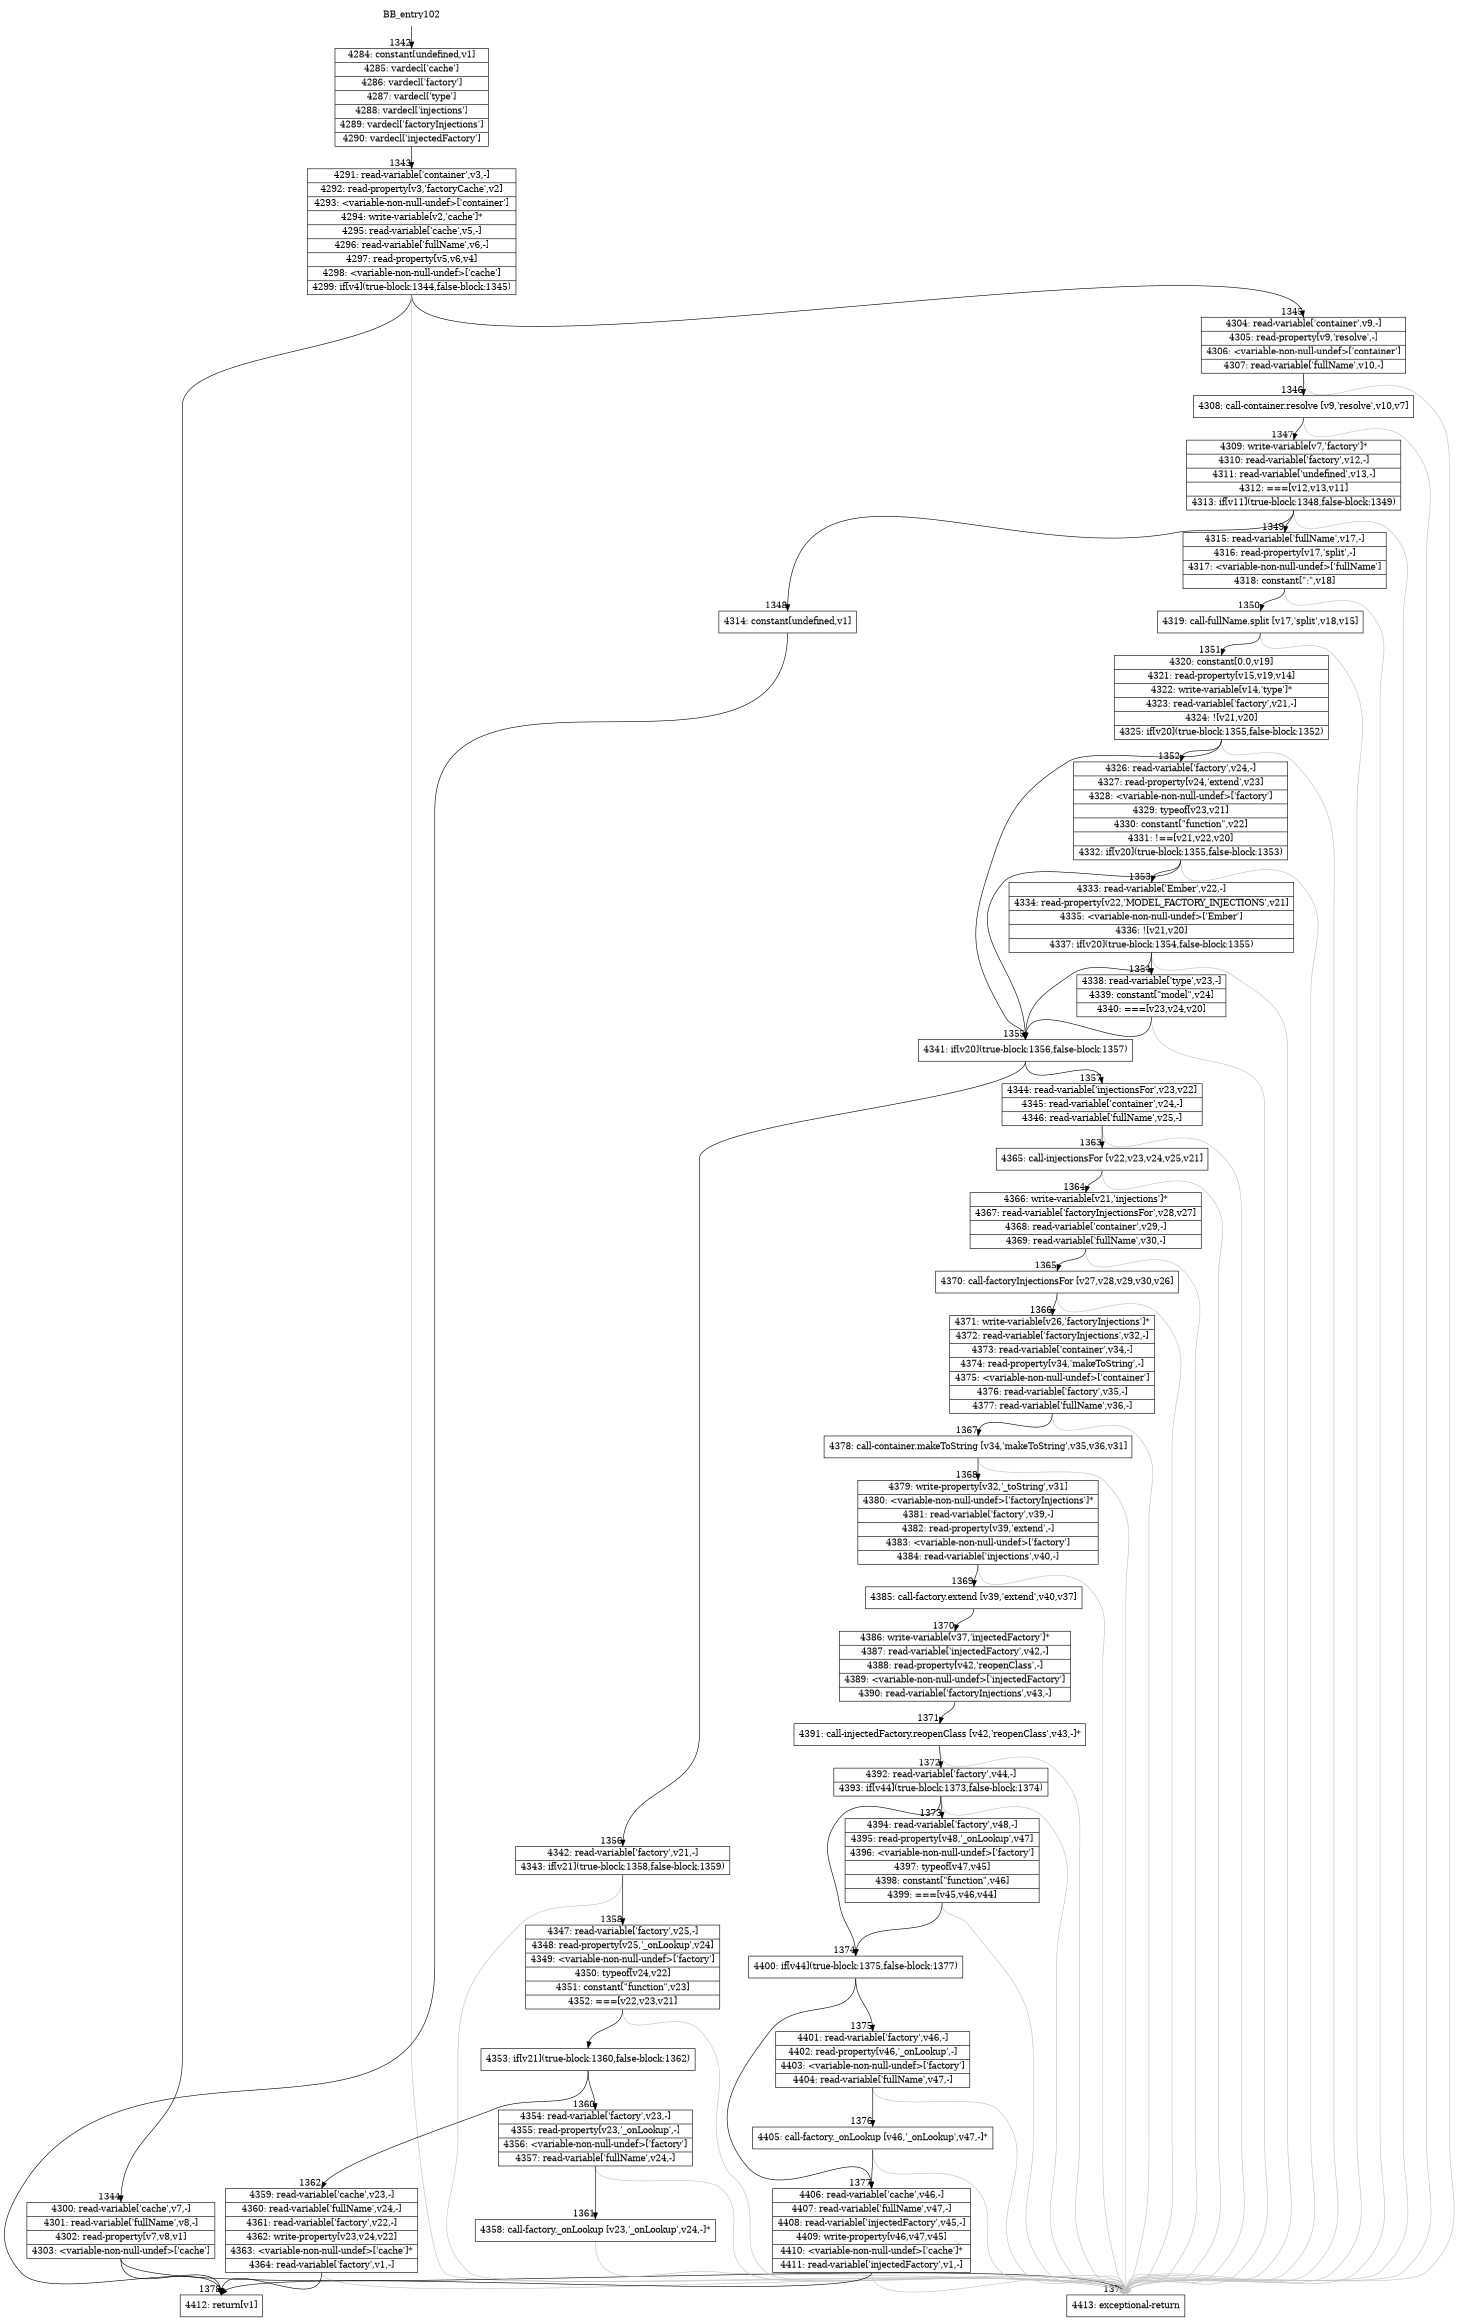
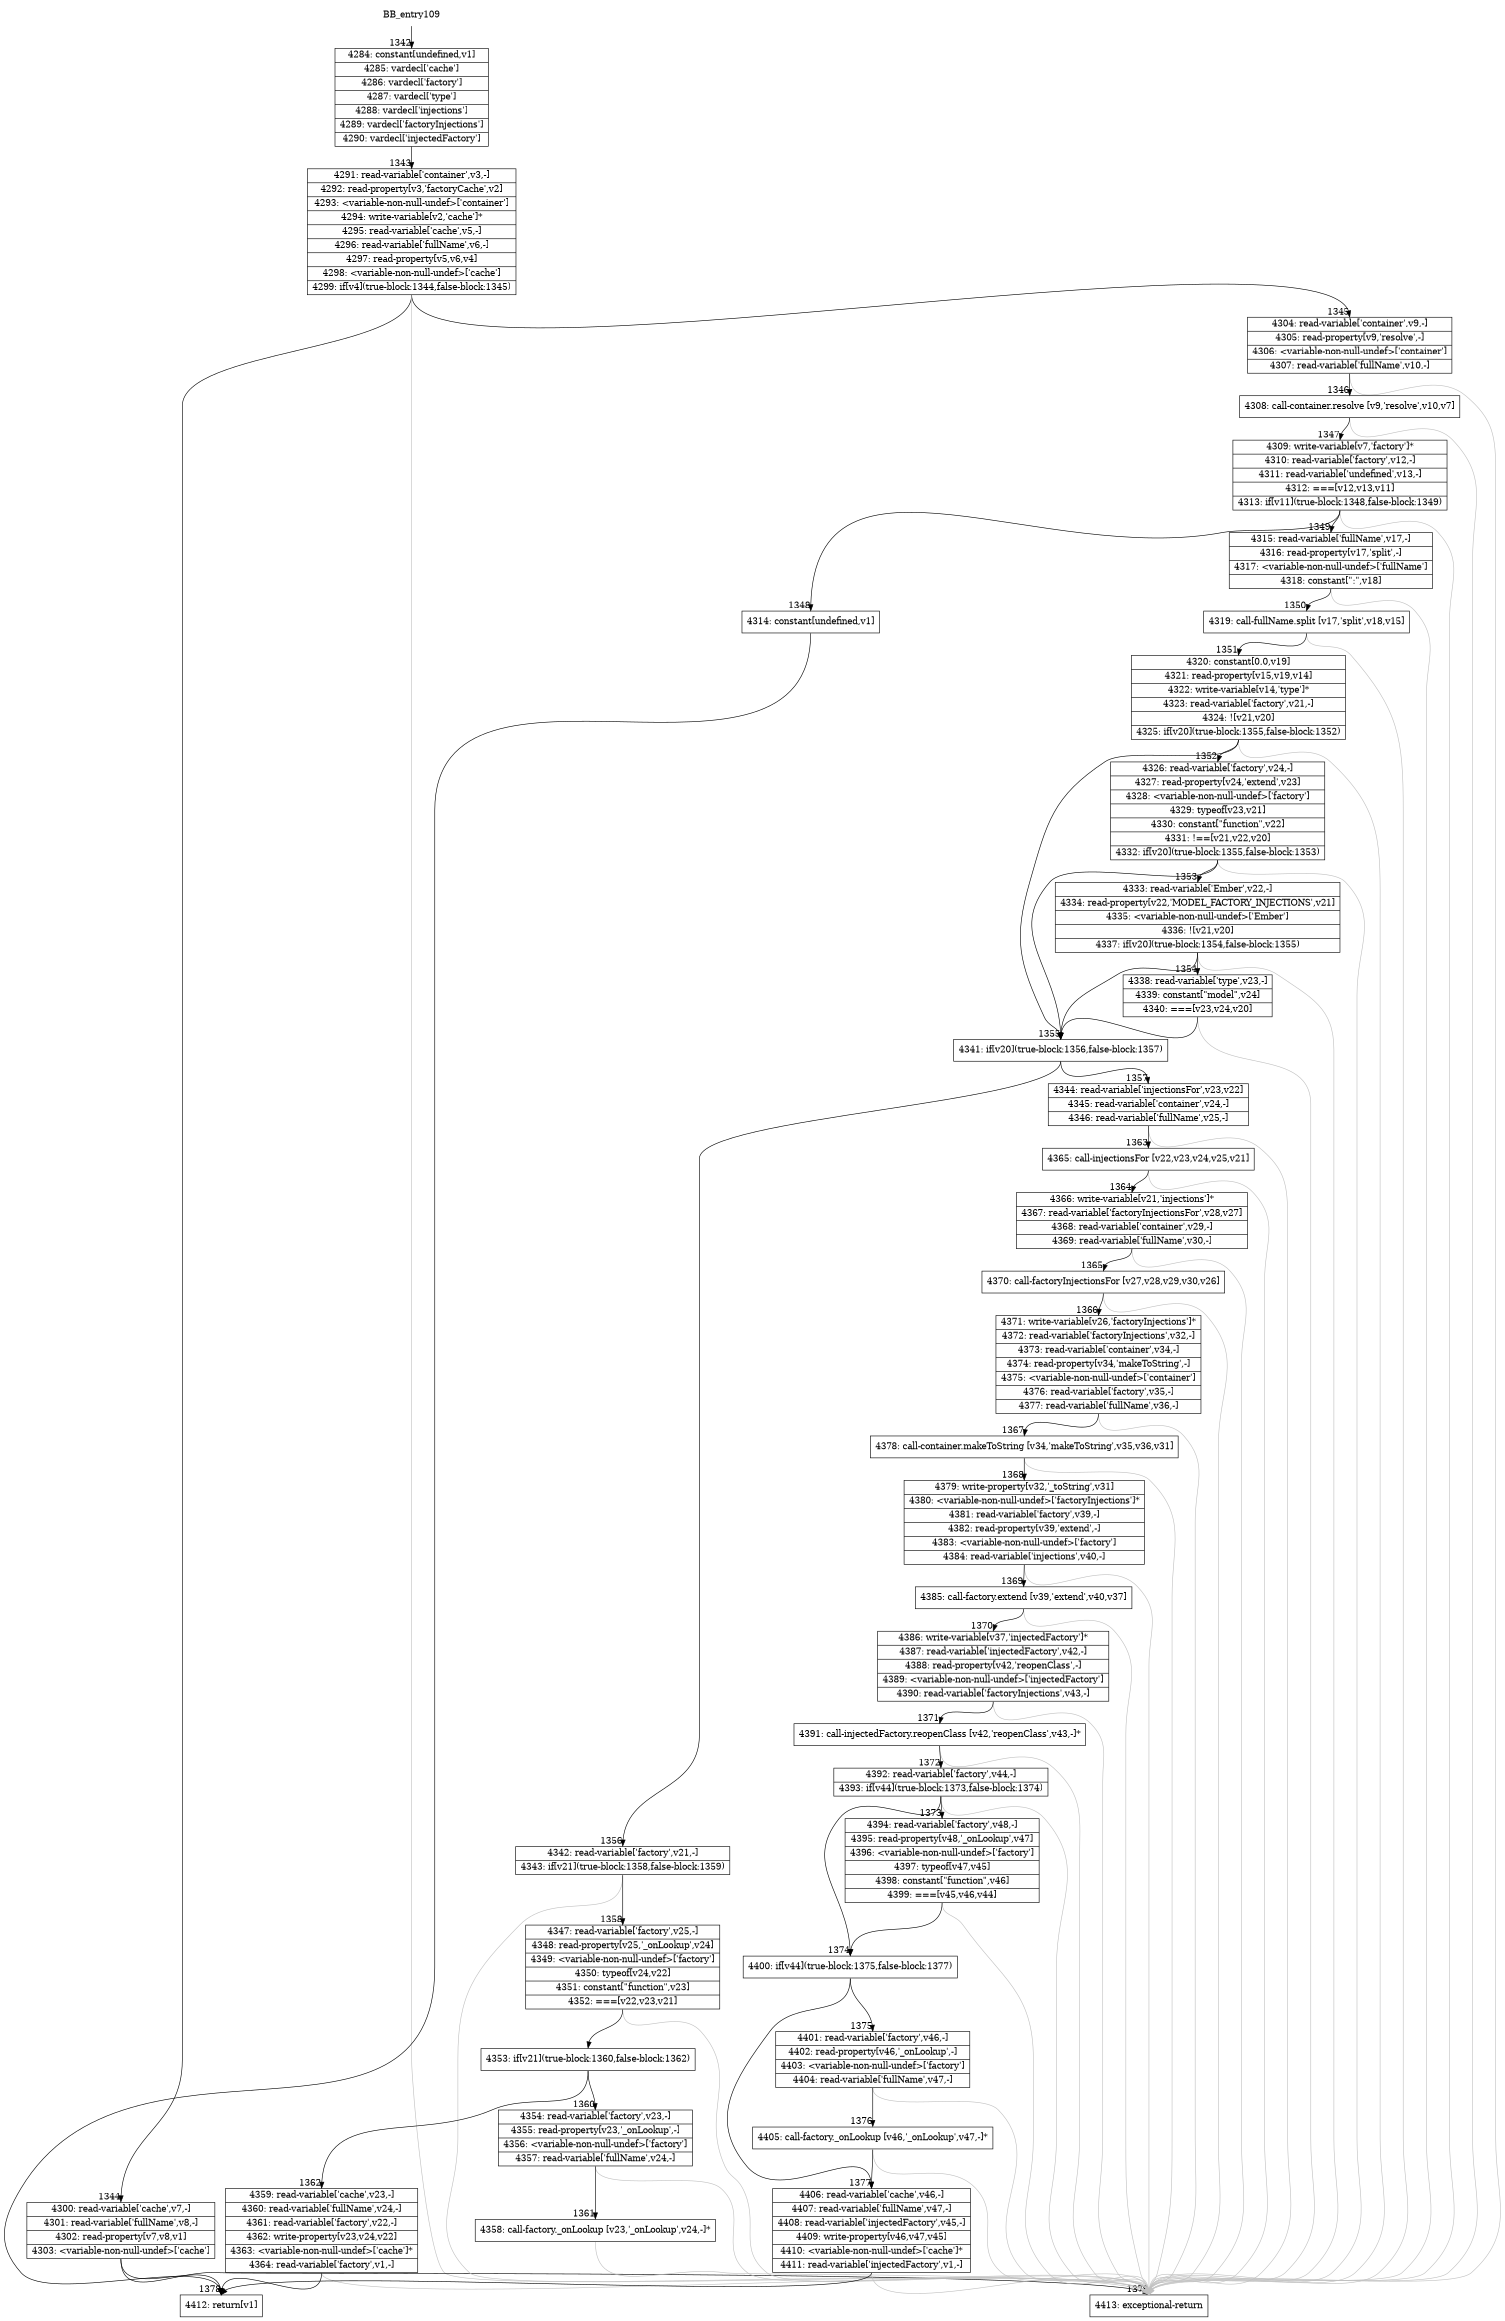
(412, 15) -> (412, 15)
none -> (1126, 1907)
none -> (1103, 1960)
